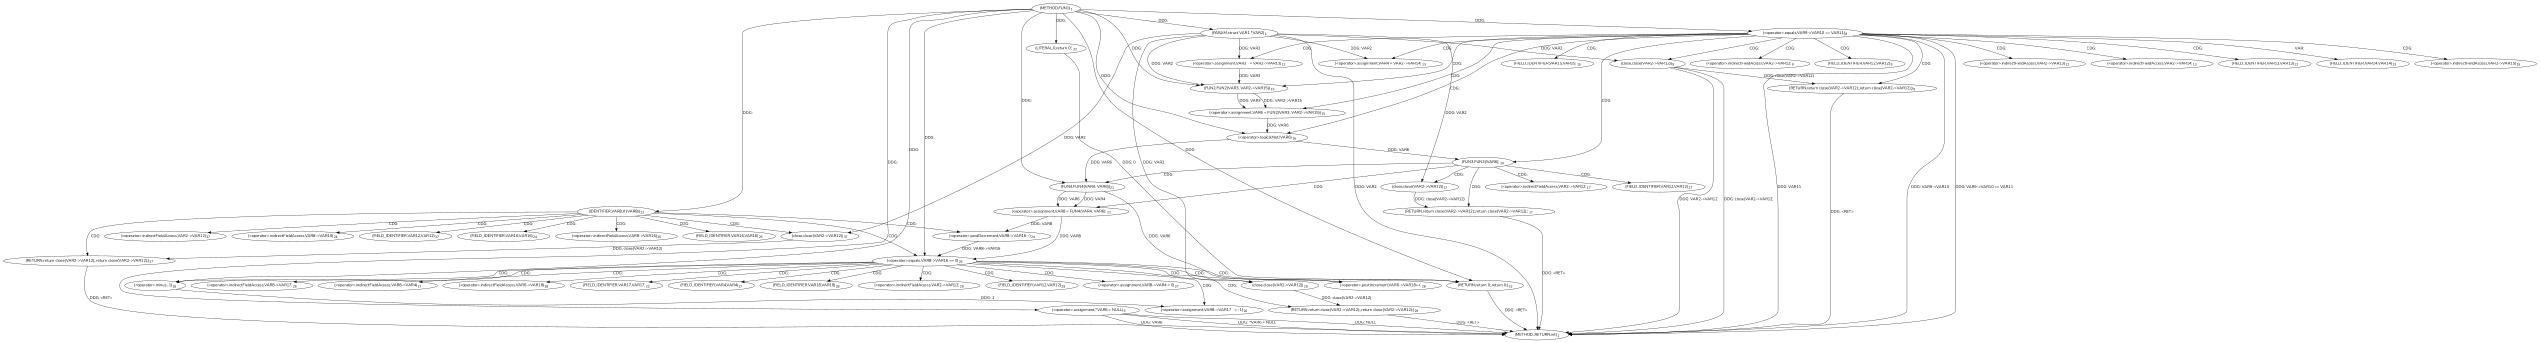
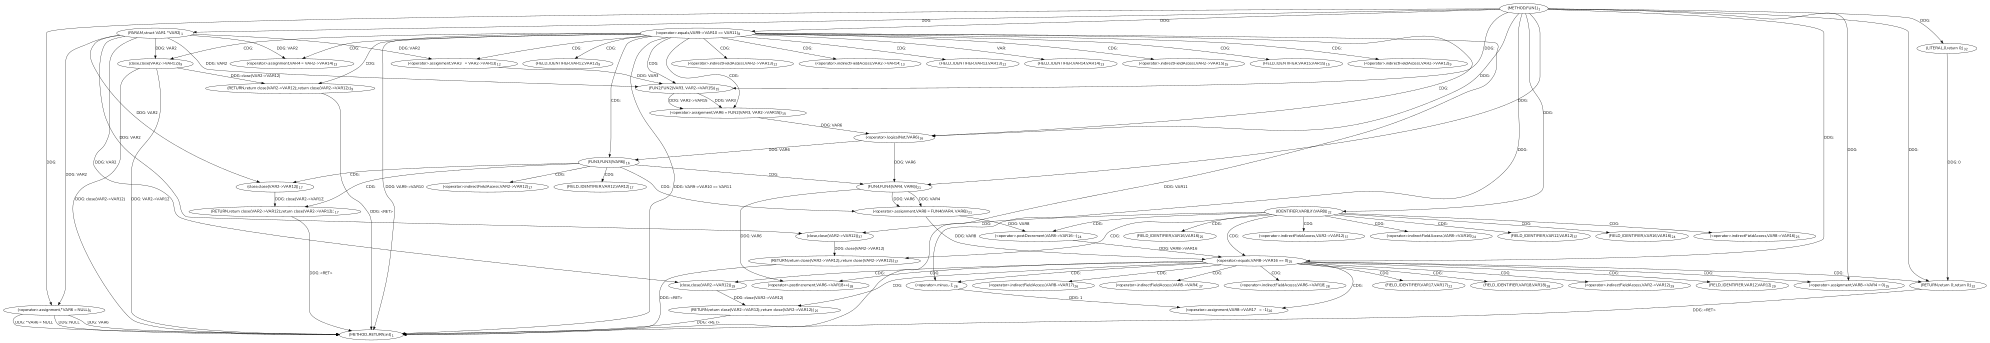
none -> (1840, 16)
(1364, 209) -> (66, 151)
(1177, 285) -> (1887, 285)
(711, 286) -> none
